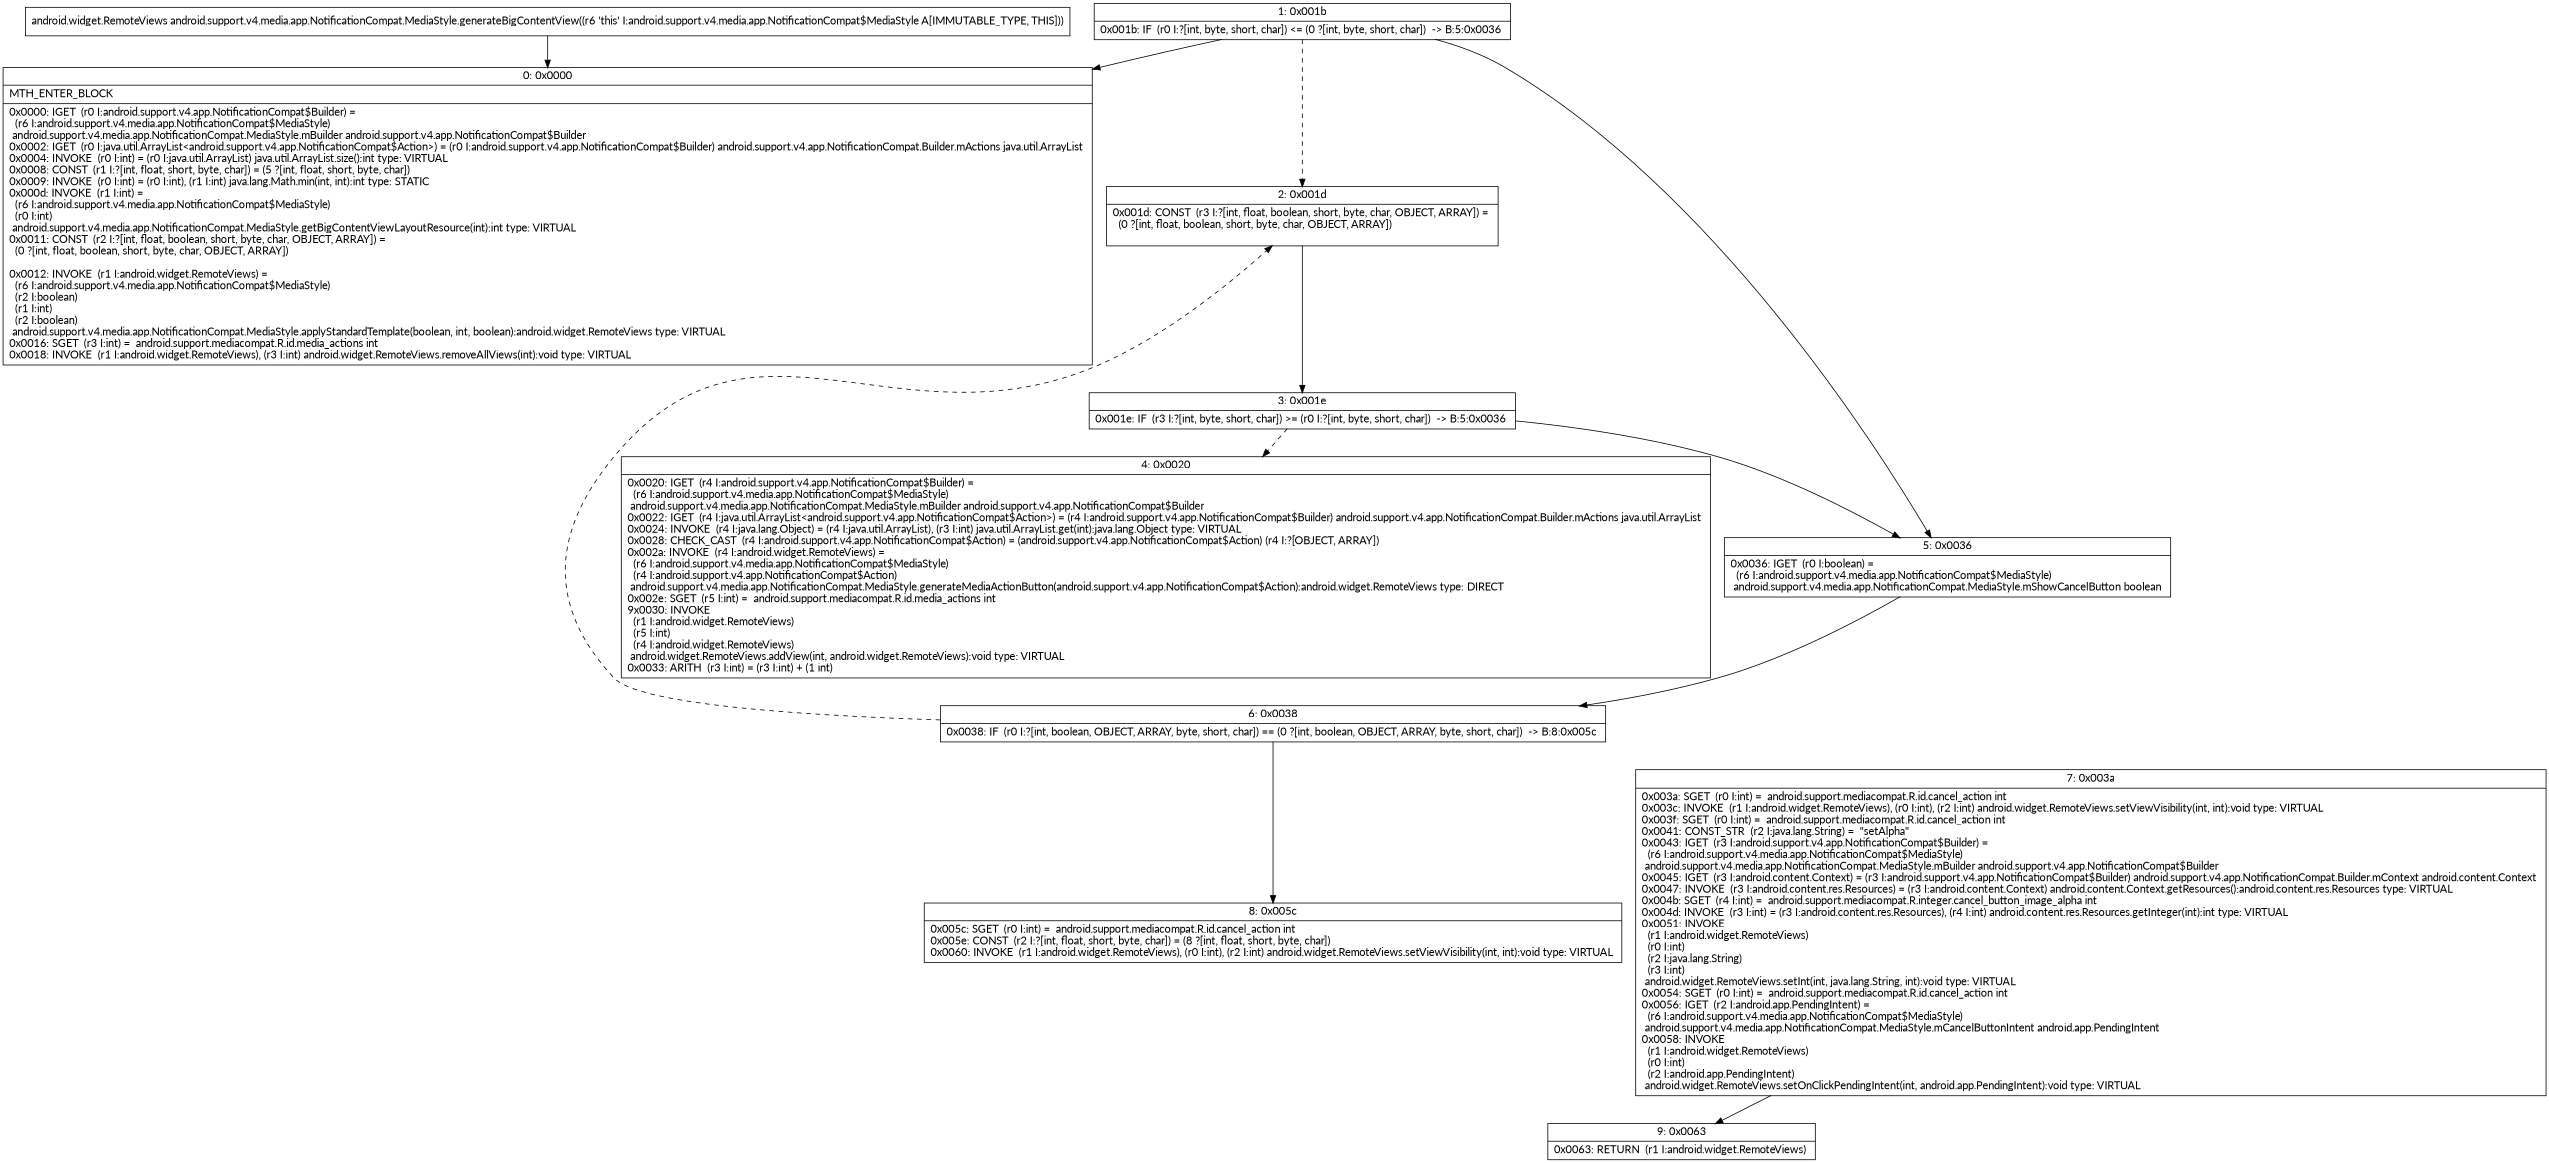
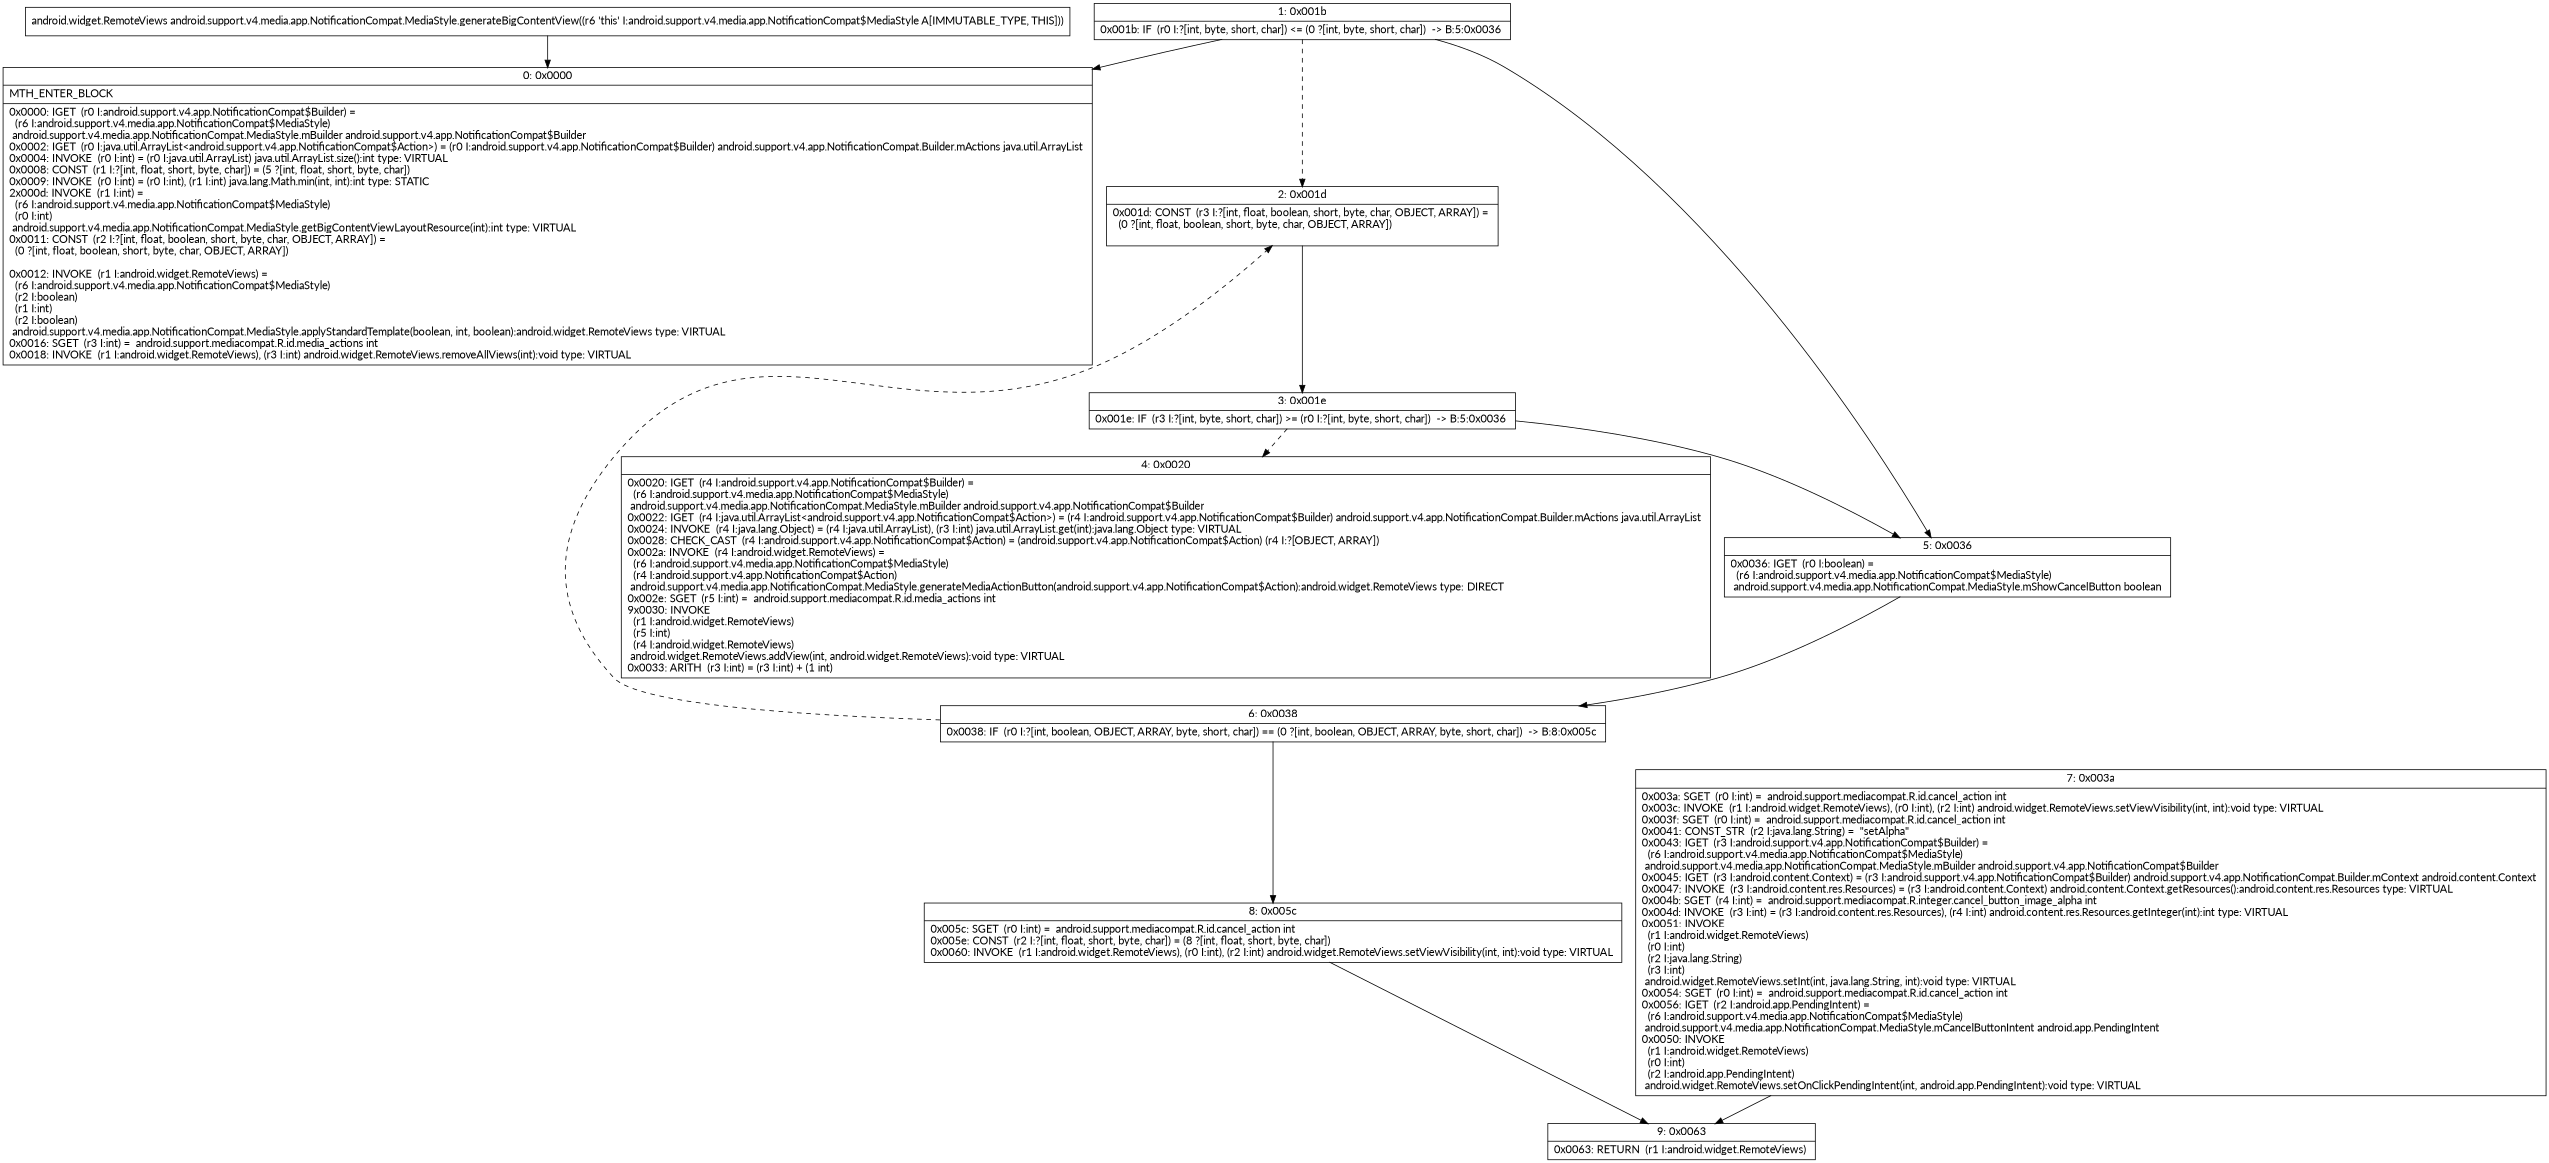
(78, 193) -> (78, 193)
(1686, 1040) -> (1686, 1040)
none -> (1485, 1041)
